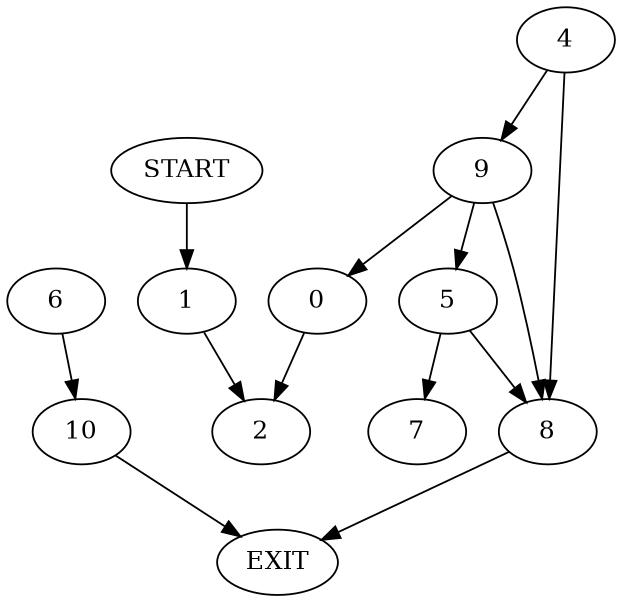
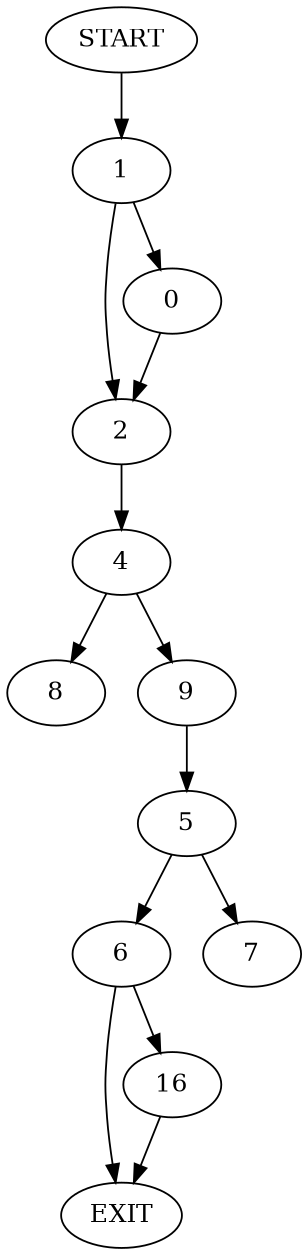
(407, 230) -> (144, 227)
(519, 290) -> none
(492, 359) -> (158, 881)
(82, 432) -> (172, 1085)
none -> (122, 488)
(424, 492) -> (106, 1076)
